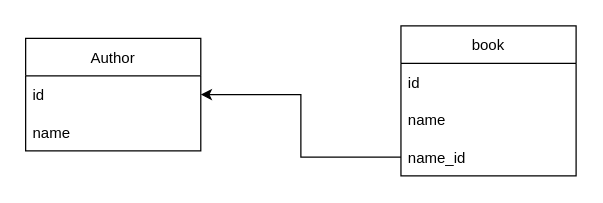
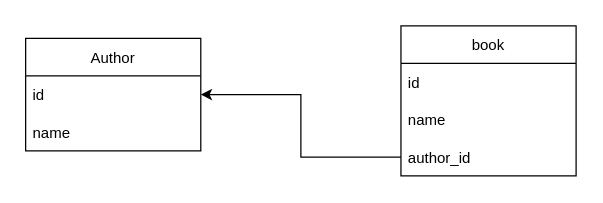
(435, 158) -> (443, 158)
